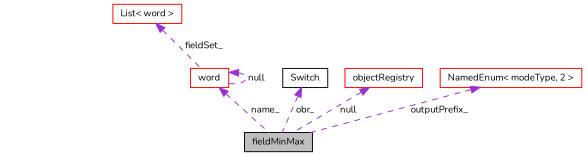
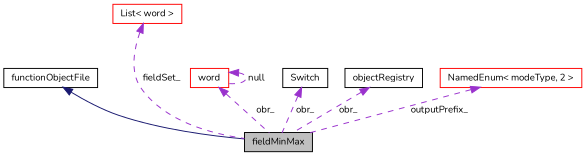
(182, 49) -> (162, 109)
none -> (51, 78)
(384, 78) -> (384, 78)
(265, 110) -> (265, 110)
(347, 110) -> (347, 110)
